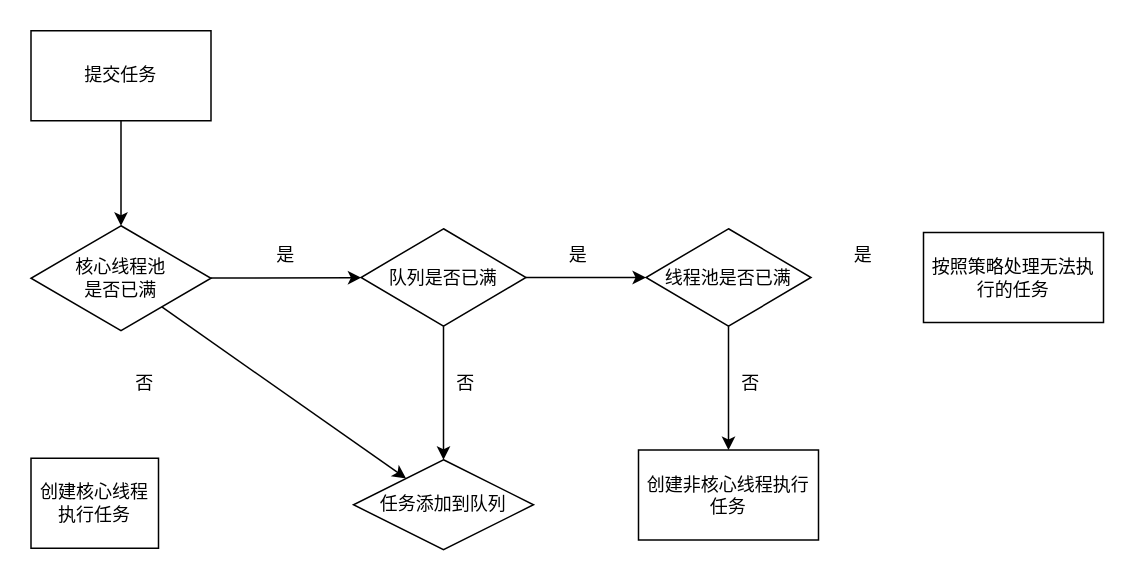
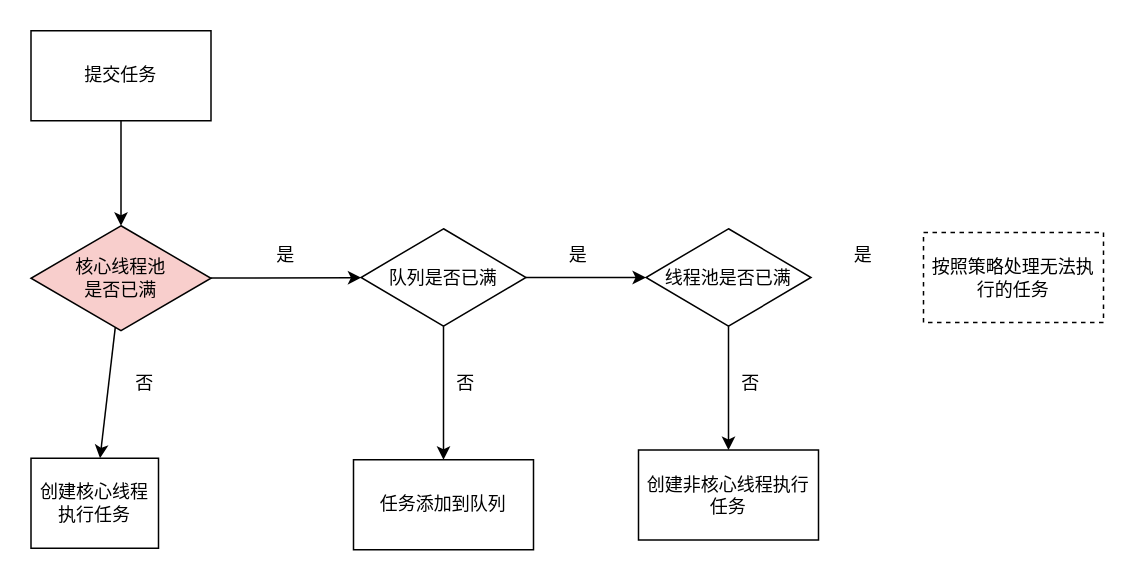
(121, 278) -> (121, 278)
(1013, 278) -> (1013, 278)
(280, 390) -> (108, 388)
(443, 505) -> (443, 505)
